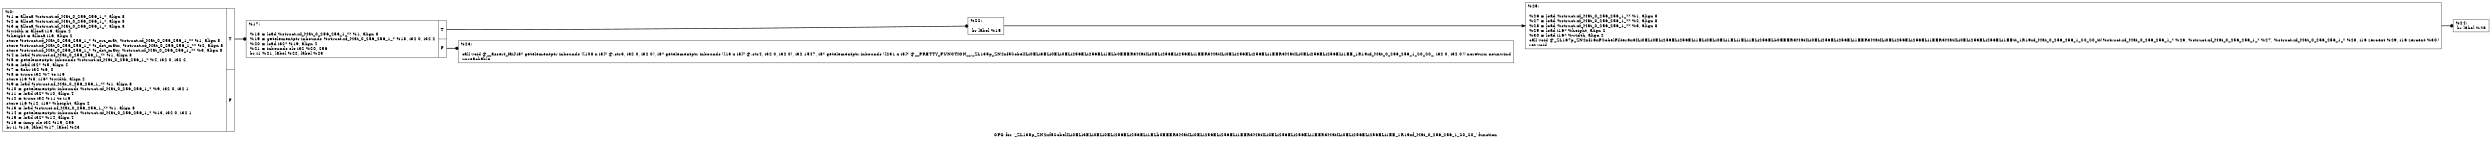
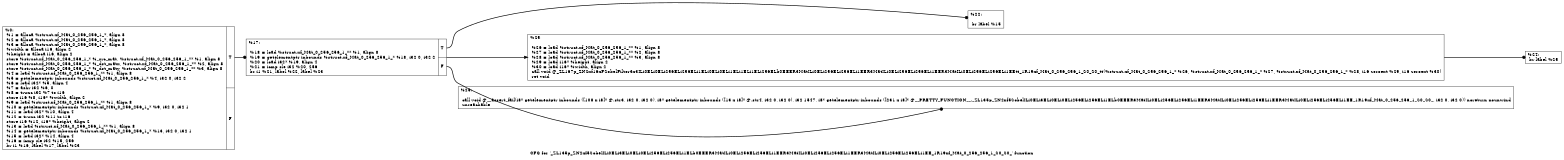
(1263, 26) -> (486, 57)
(288, 49) -> (283, 67)
